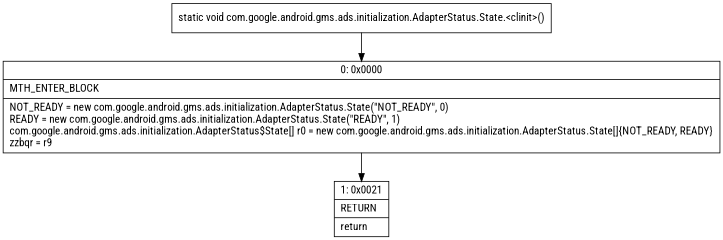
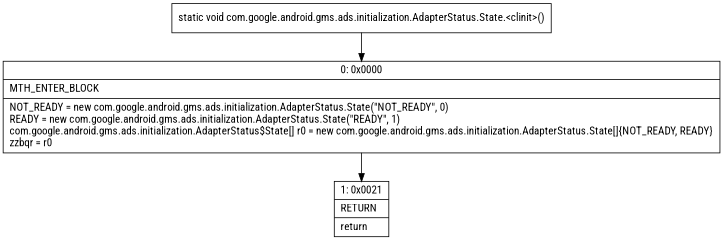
(31, 143) -> (31, 143)
